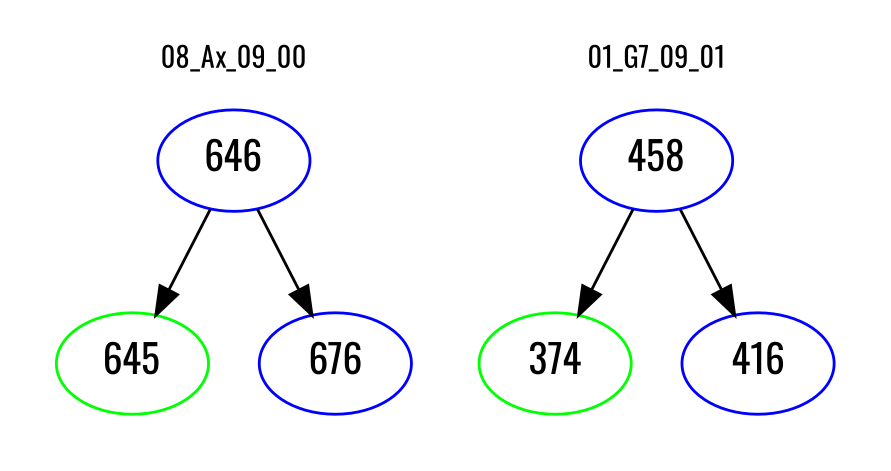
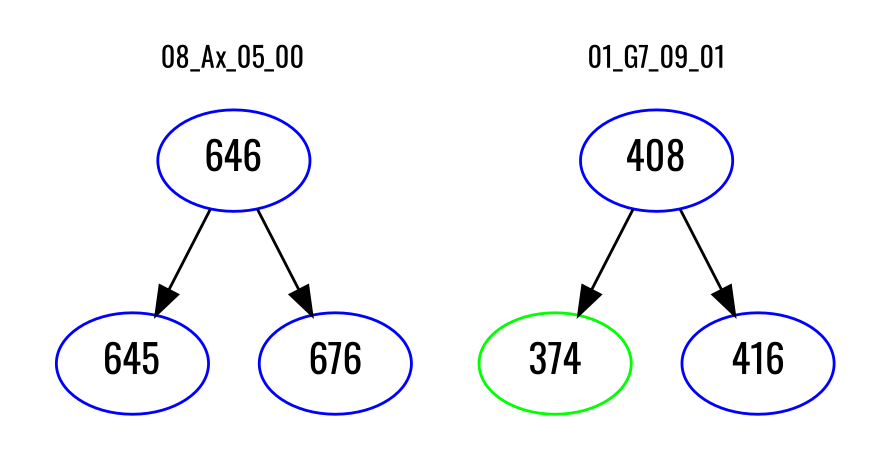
(234, 61) -> (234, 61)
(657, 161) -> (657, 161)
(132, 364) -> (132, 364)
